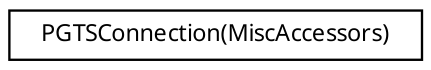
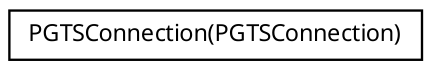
(216, 35) -> (216, 35)
